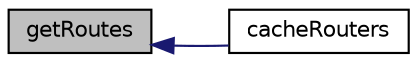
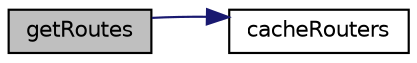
(201, 46) -> (179, 17)
